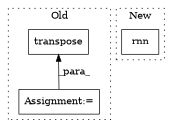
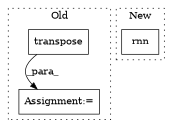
(59, 75) -> (26, 68)
